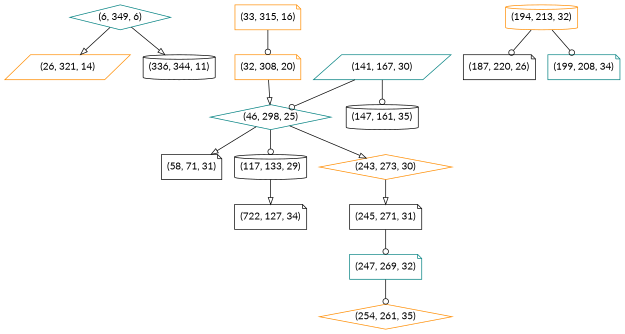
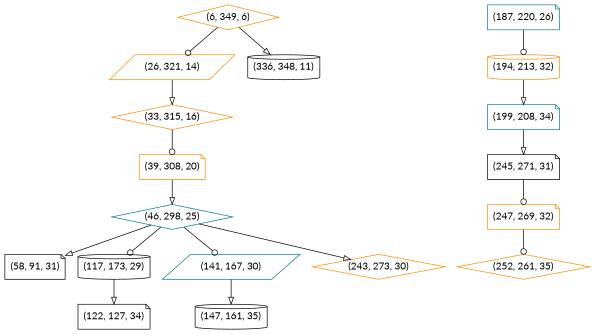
(120, 17) -> (228, 17)
(268, 17) -> (172, 117)
(98, 39) -> (204, 39)
(522, 40) -> (524, 40)
(561, 40) -> (524, 89)
(179, 67) -> (284, 67)
(268, 67) -> (172, 167)
(499, 67) -> (524, 17)
none -> (172, 89)
(382, 89) -> (231, 288)
(325, 93) -> (198, 239)
(192, 167) -> (35, 267)
(271, 167) -> (114, 267)
(386, 189) -> (524, 139)
(271, 217) -> (114, 317)
(386, 267) -> (524, 217)
(386, 317) -> (524, 267)
